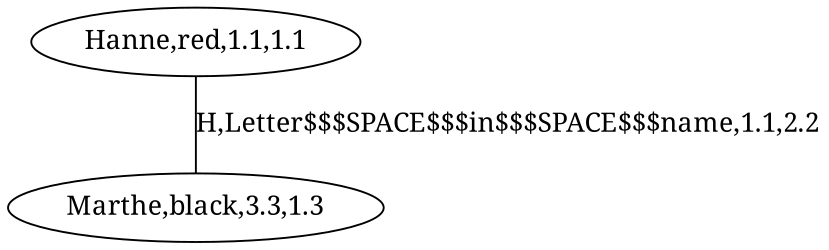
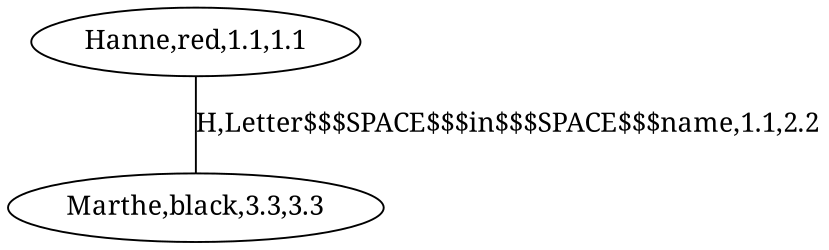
(196, 208) -> (196, 208)
